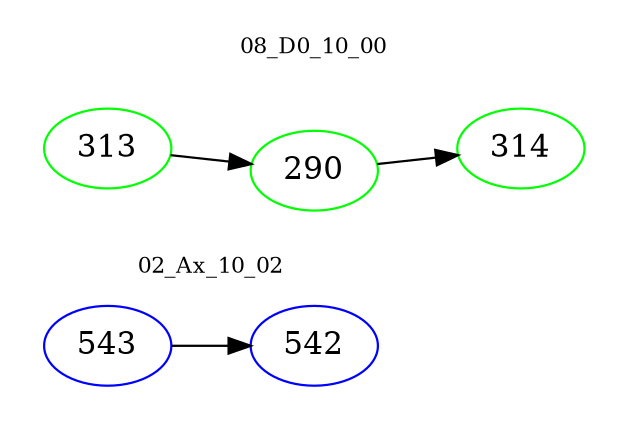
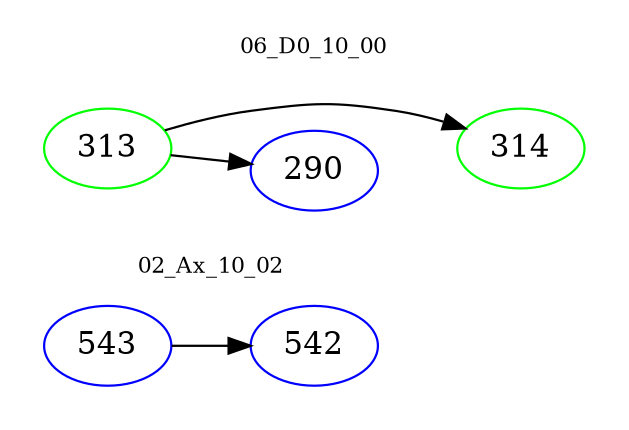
(314, 48) -> (314, 48)
(406, 161) -> (304, 105)
(314, 171) -> (314, 171)
